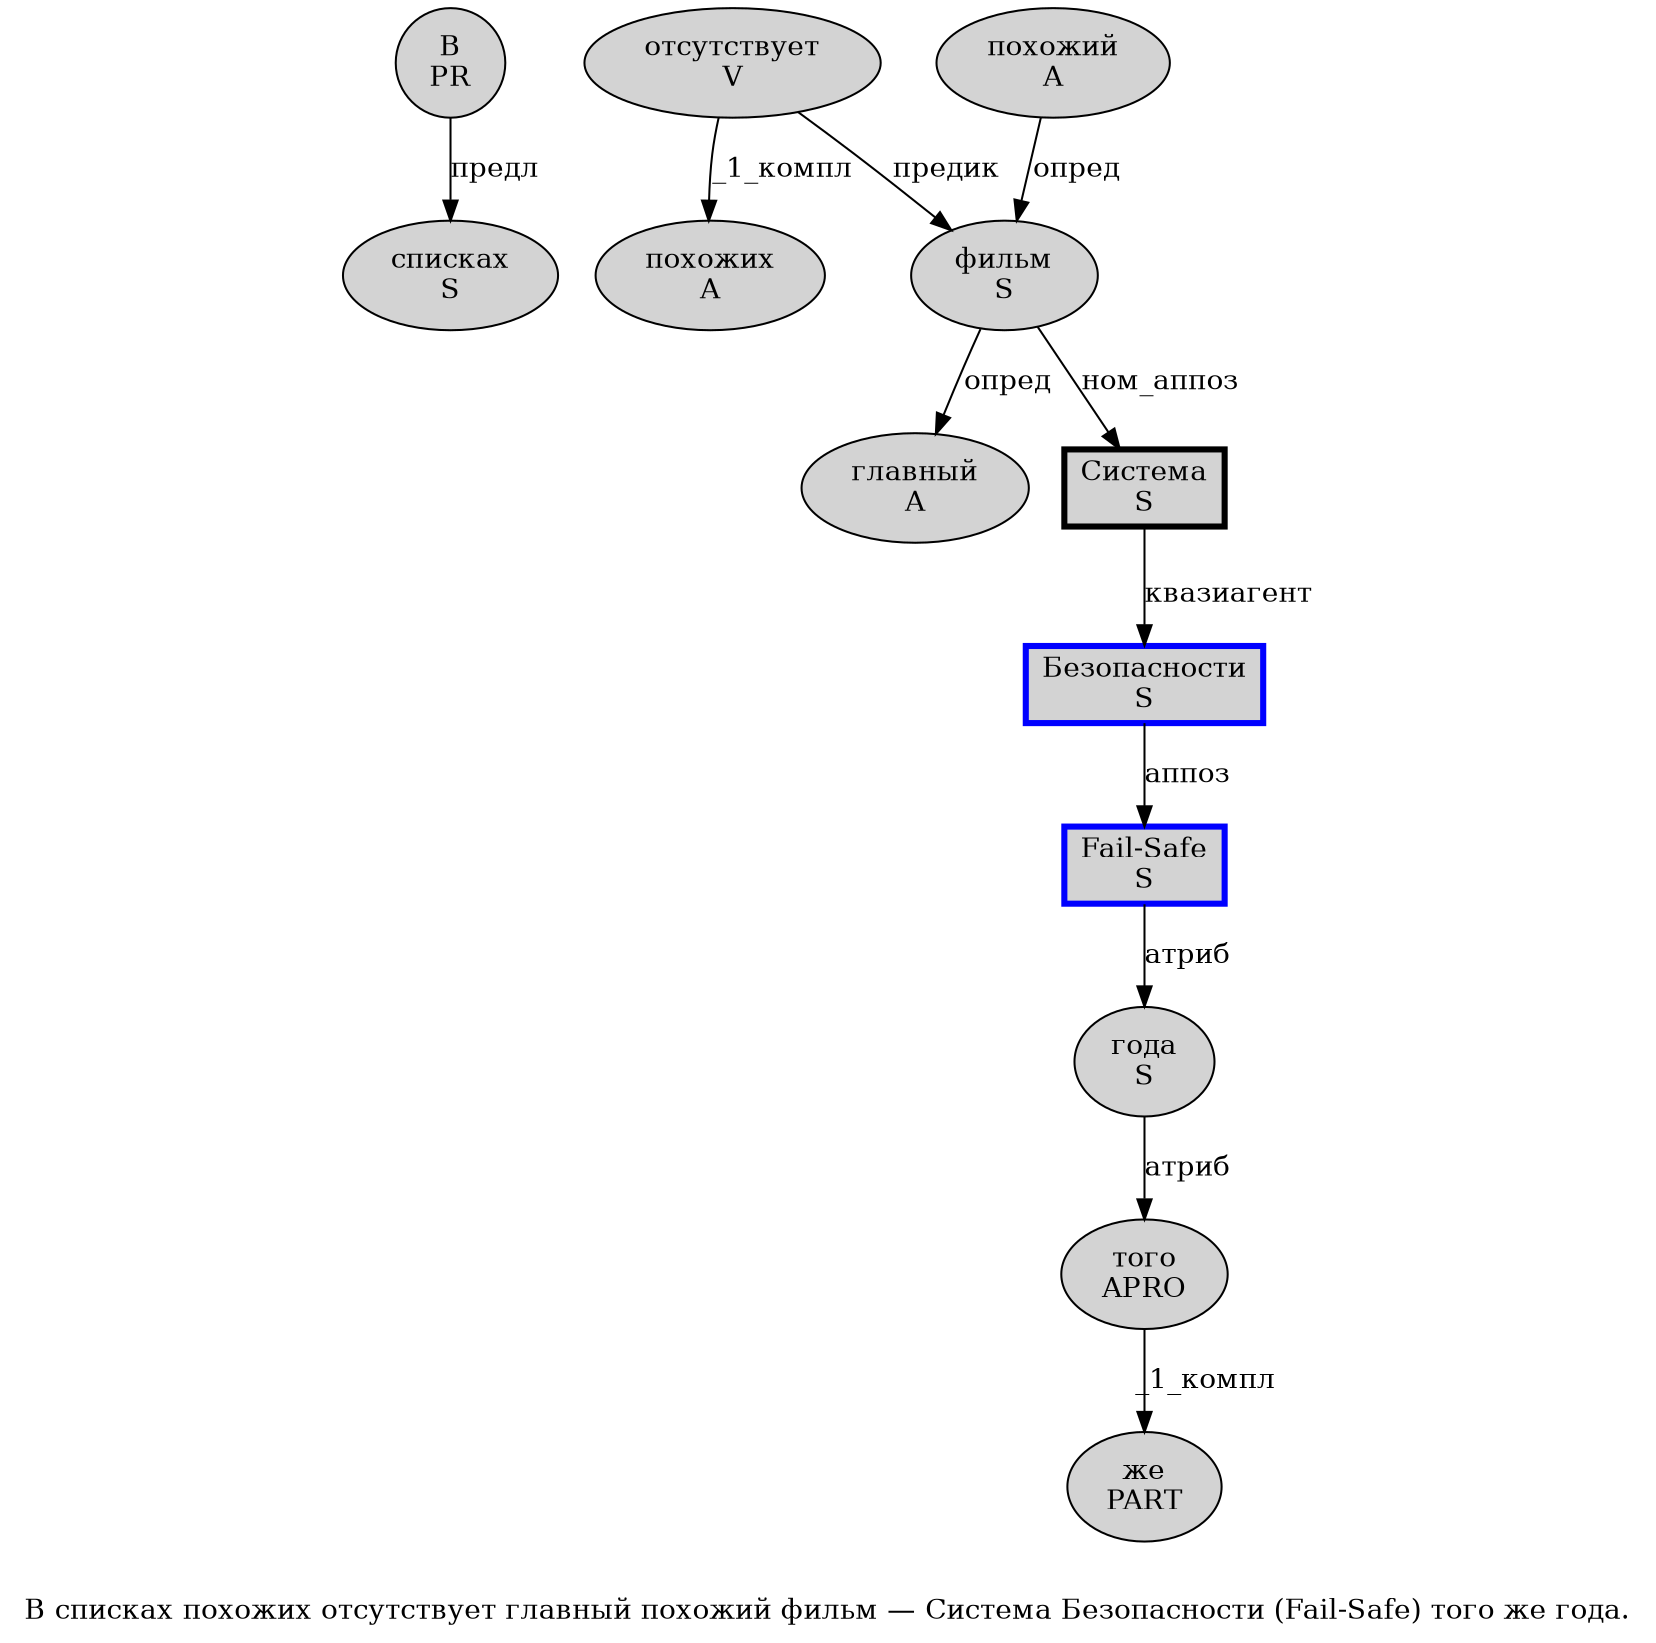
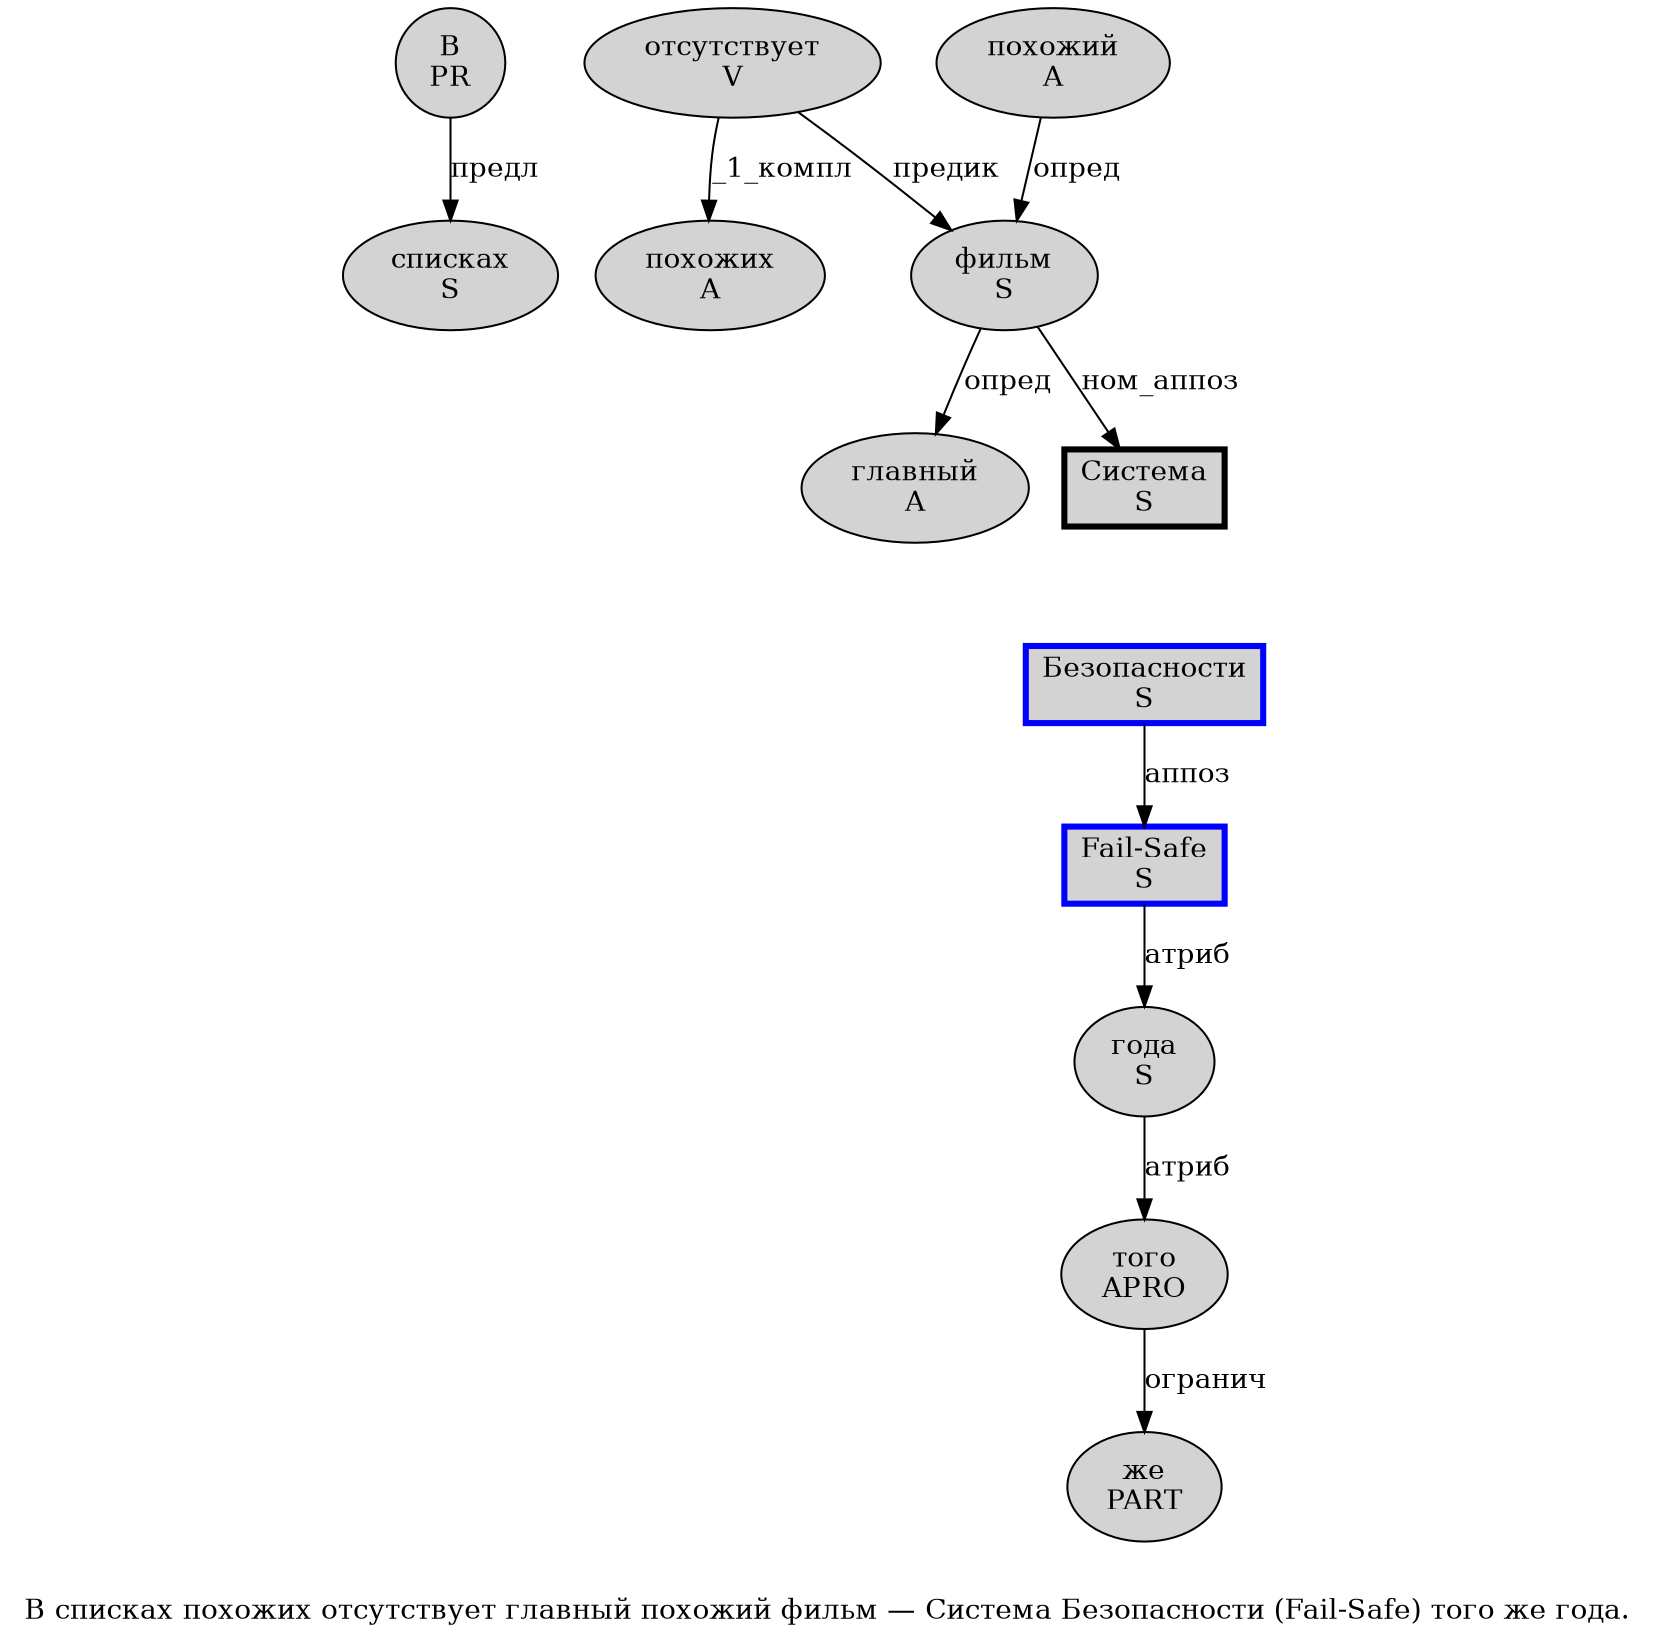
(1144, 576) -> none
(1206, 1381) -> (1206, 1381)
